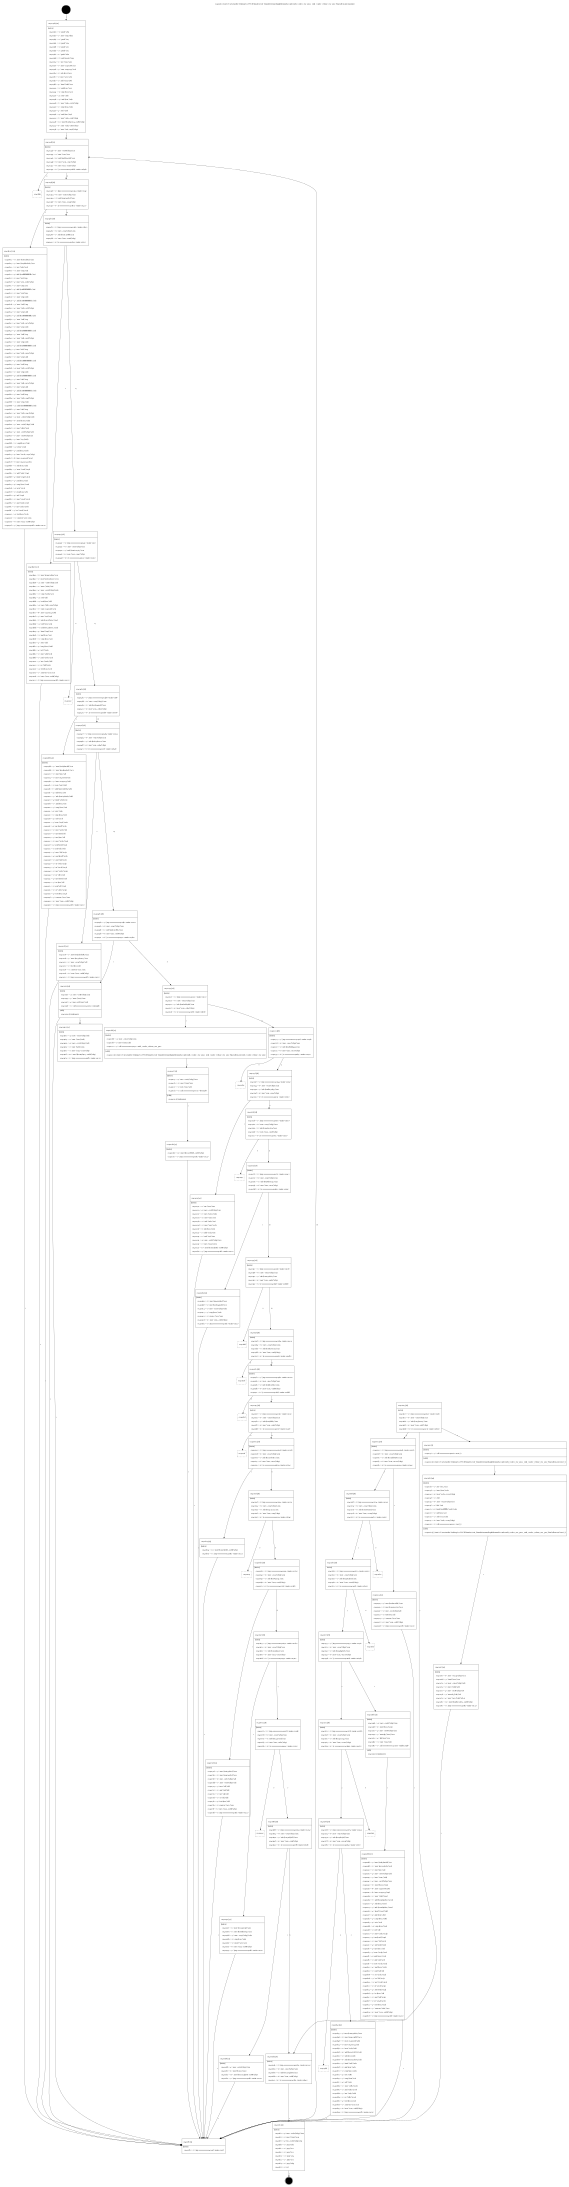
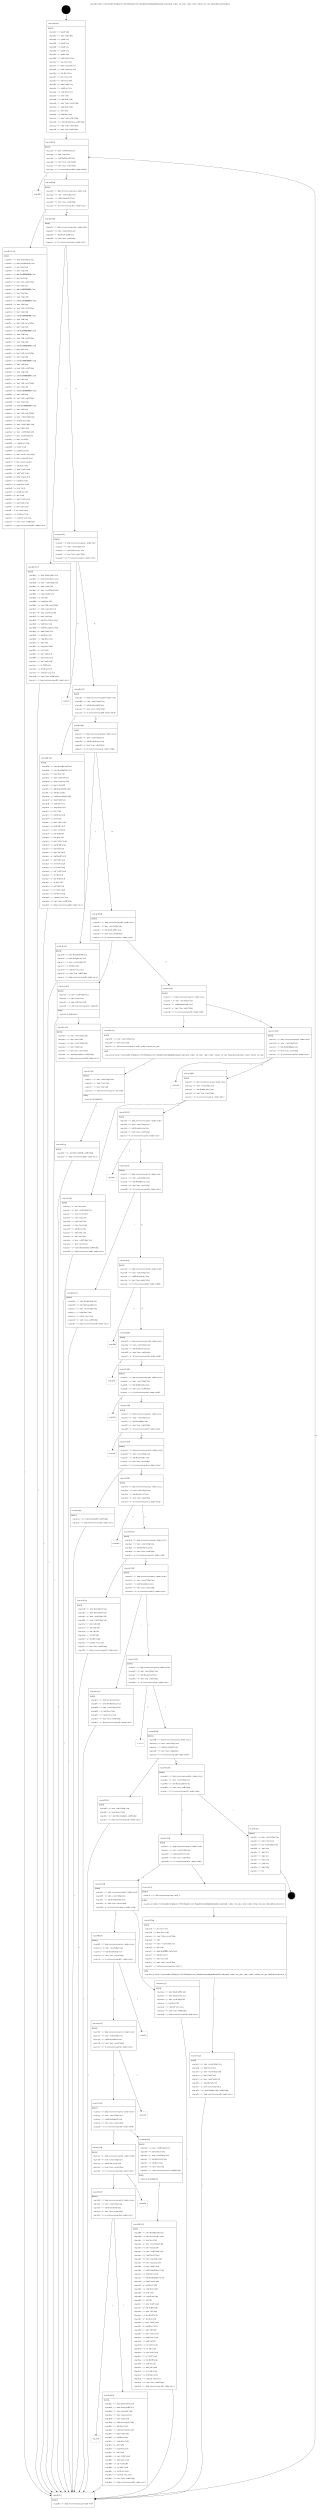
(419, 1795) -> (181, 1814)
